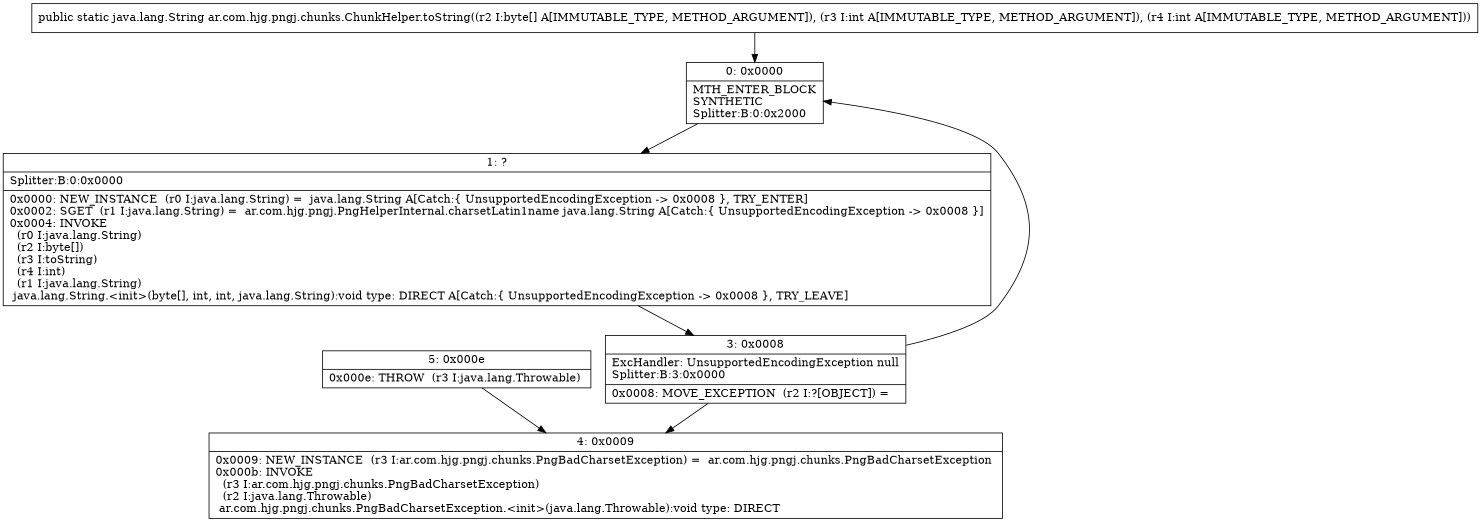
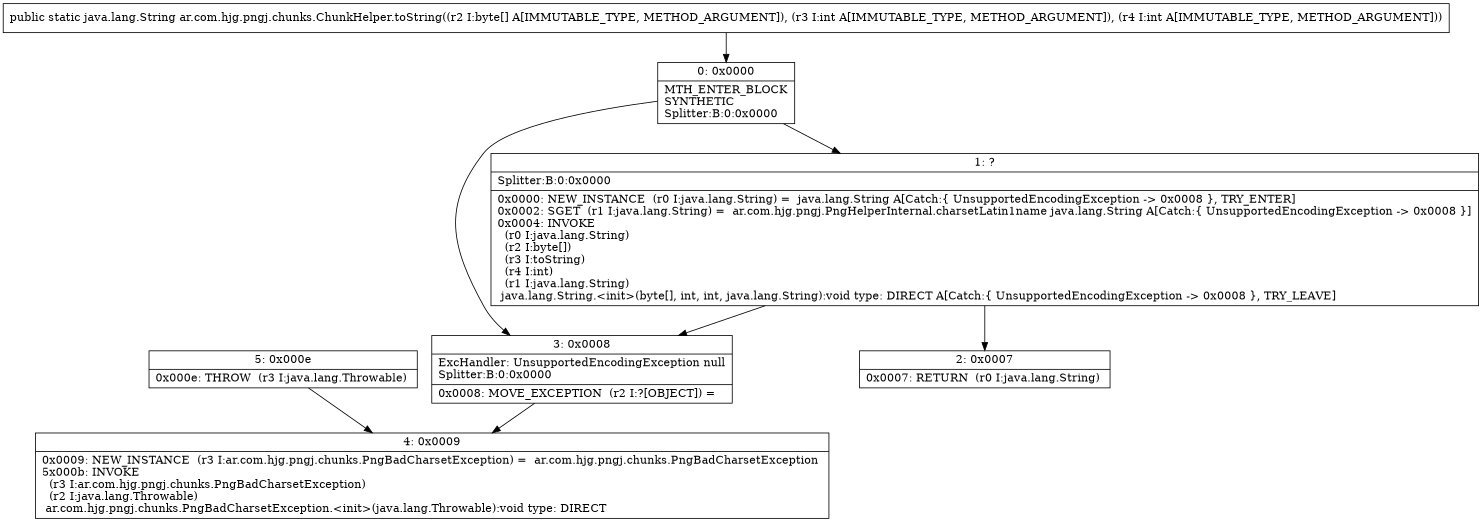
(750, 114) -> (721, 114)
(1022, 193) -> (480, 158)
none -> (985, 369)
(669, 375) -> (495, 375)
(268, 472) -> (95, 472)
